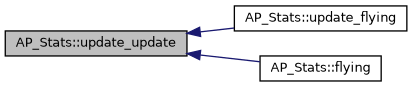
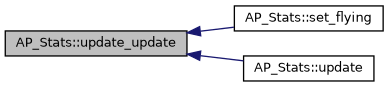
(321, 18) -> (309, 18)
(321, 68) -> (309, 68)
